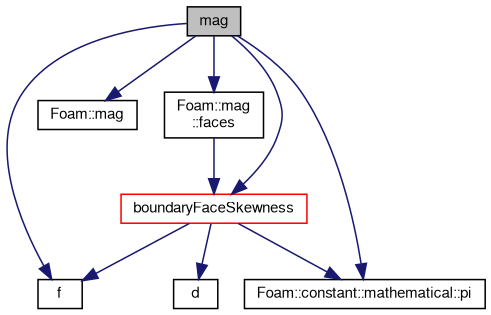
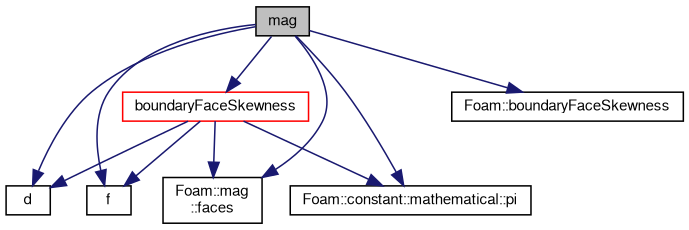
none -> (103, 84)
(88, 115) -> (568, 107)
(214, 158) -> (214, 142)
